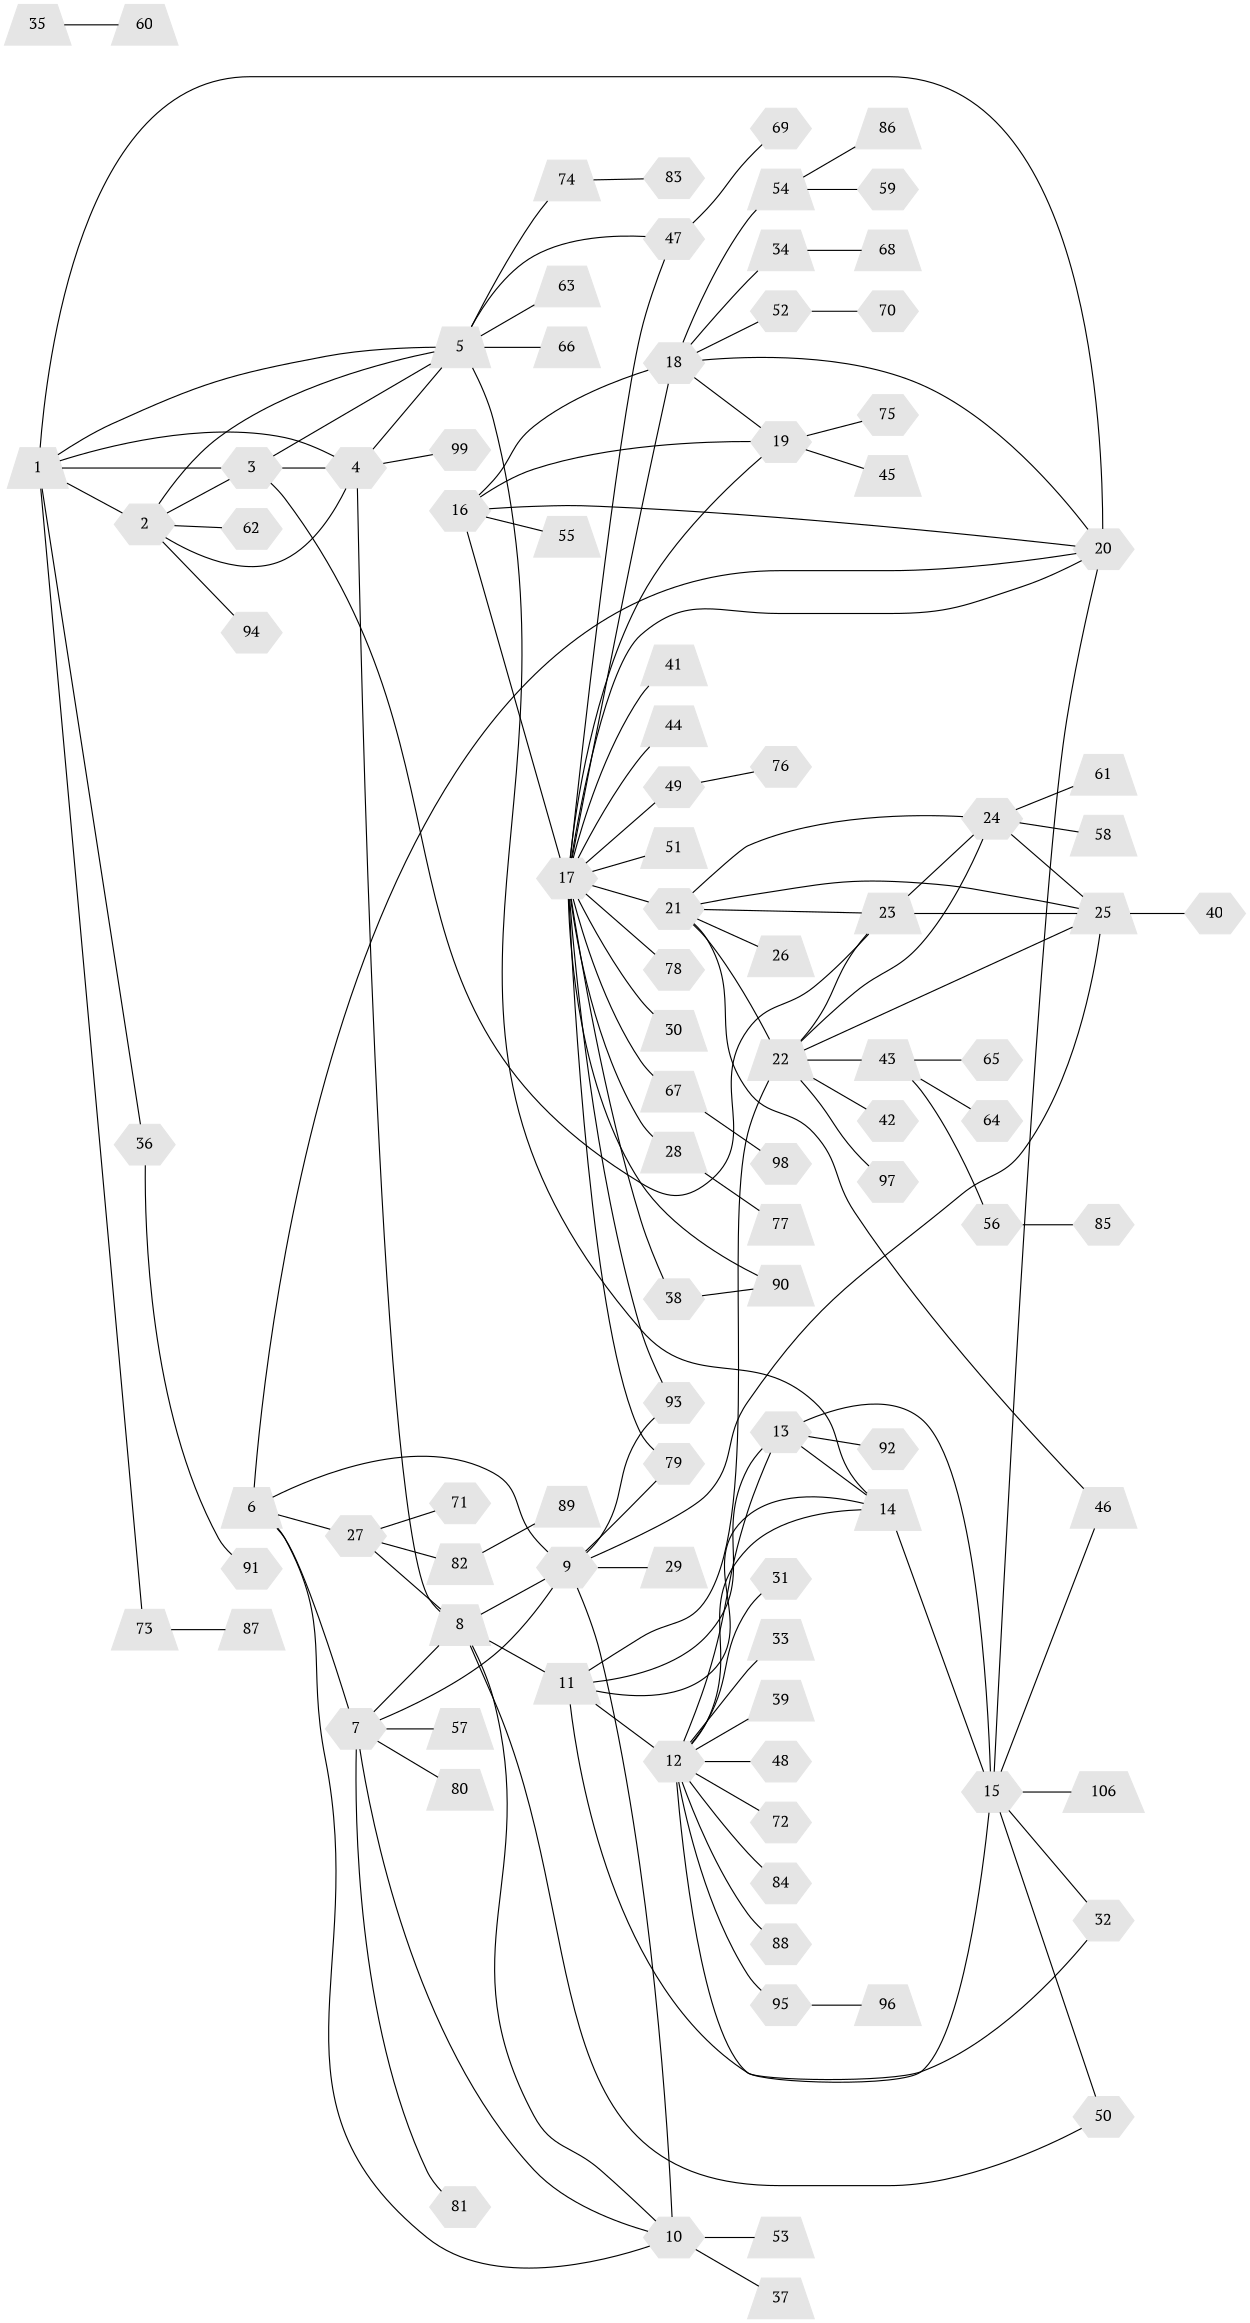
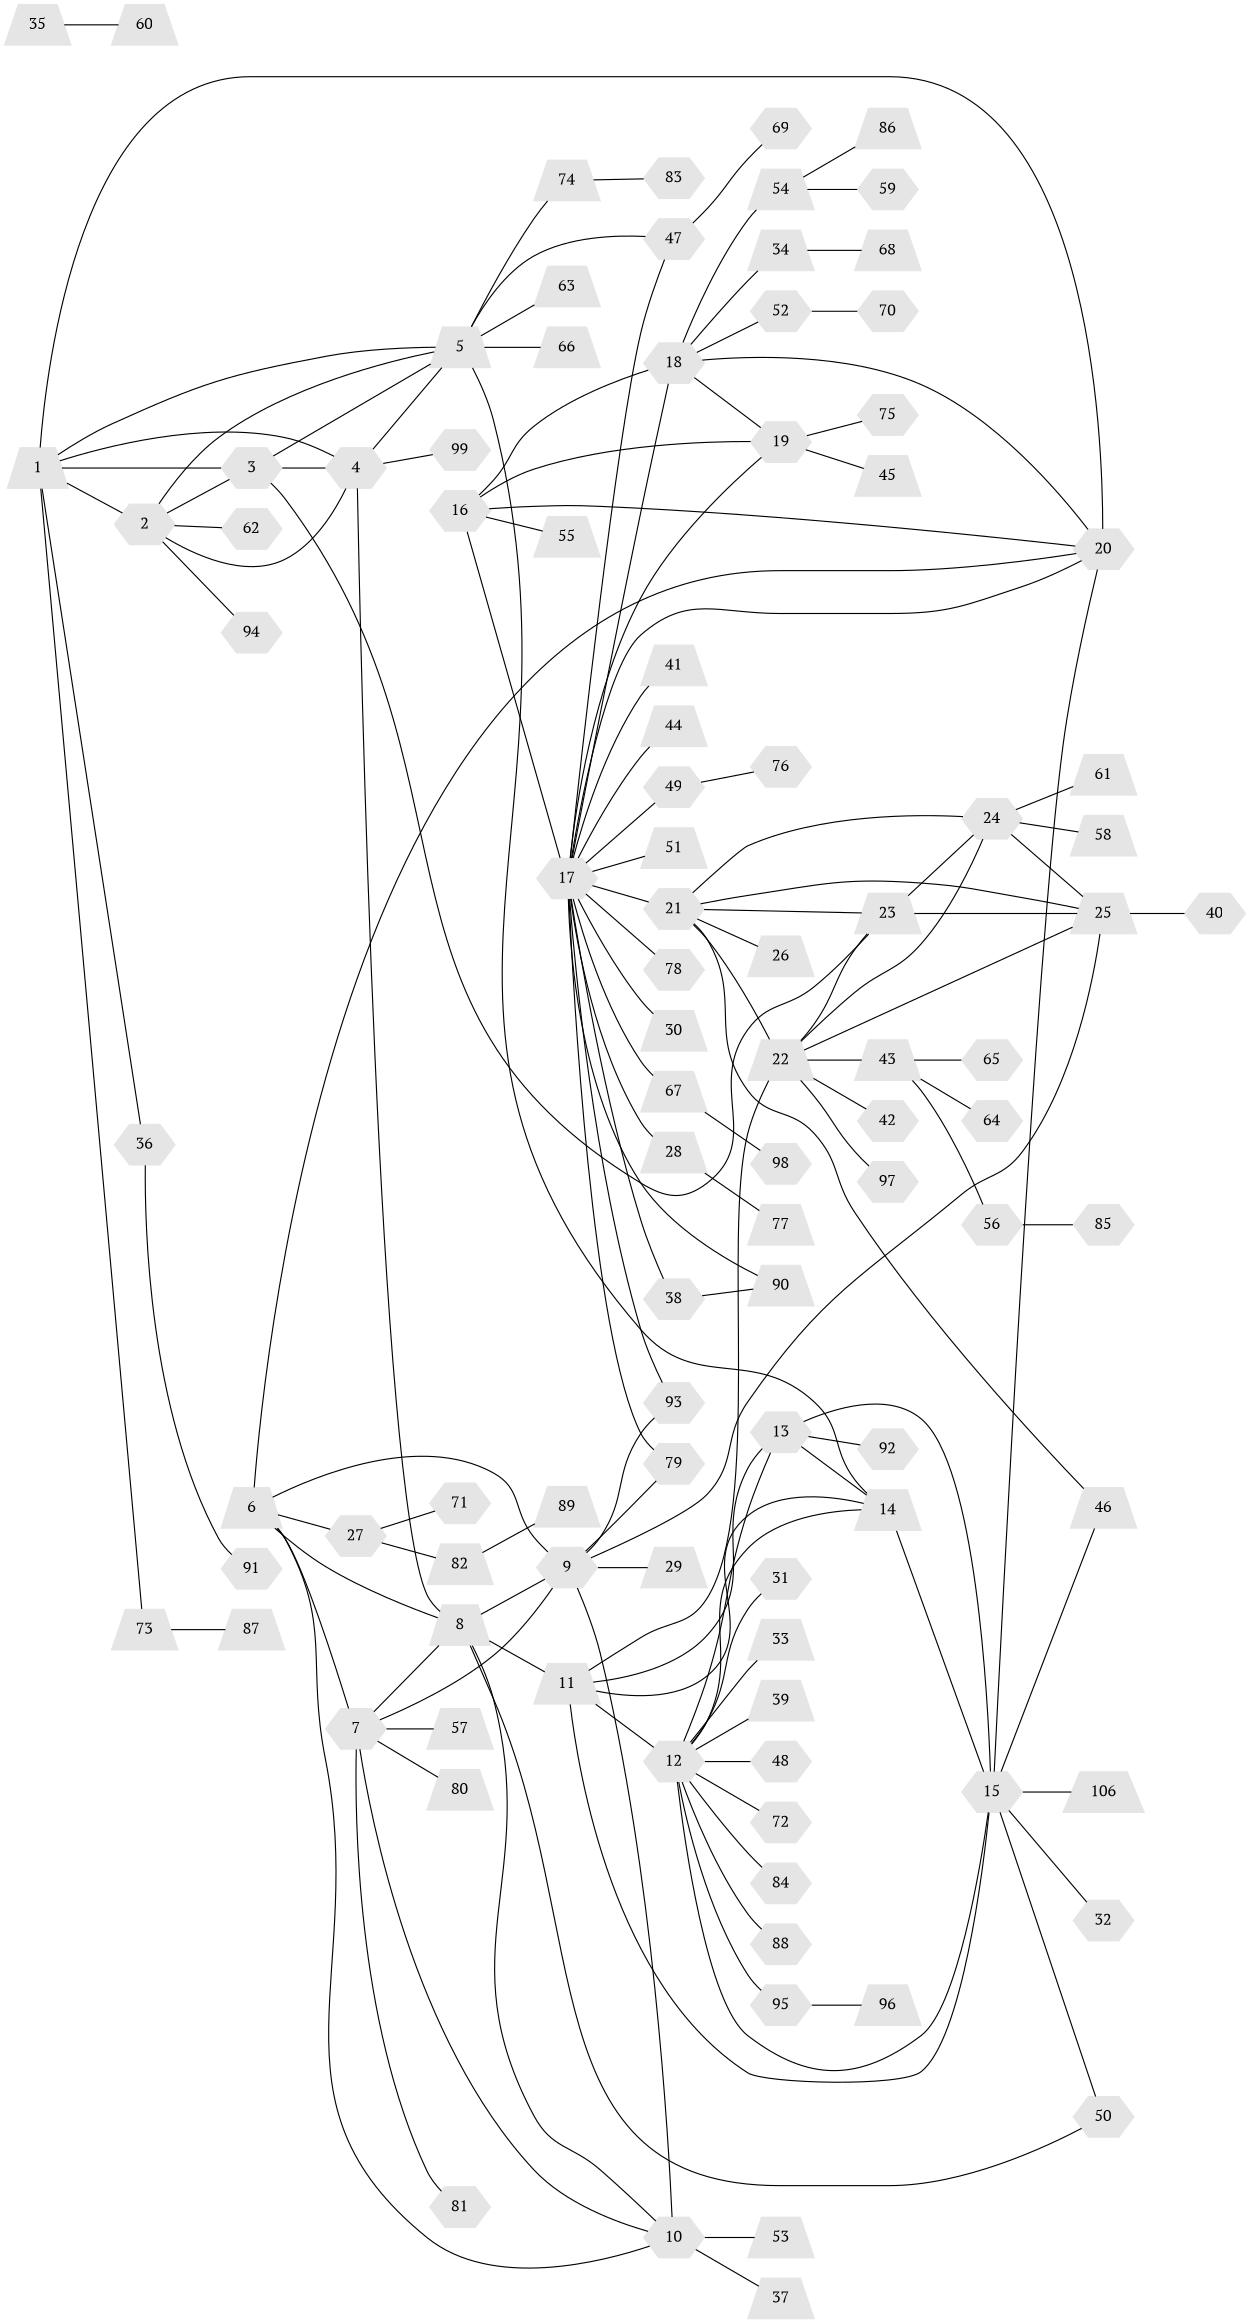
(408, 1580) -> (352, 1581)
(725, 2036) -> (819, 2069)
